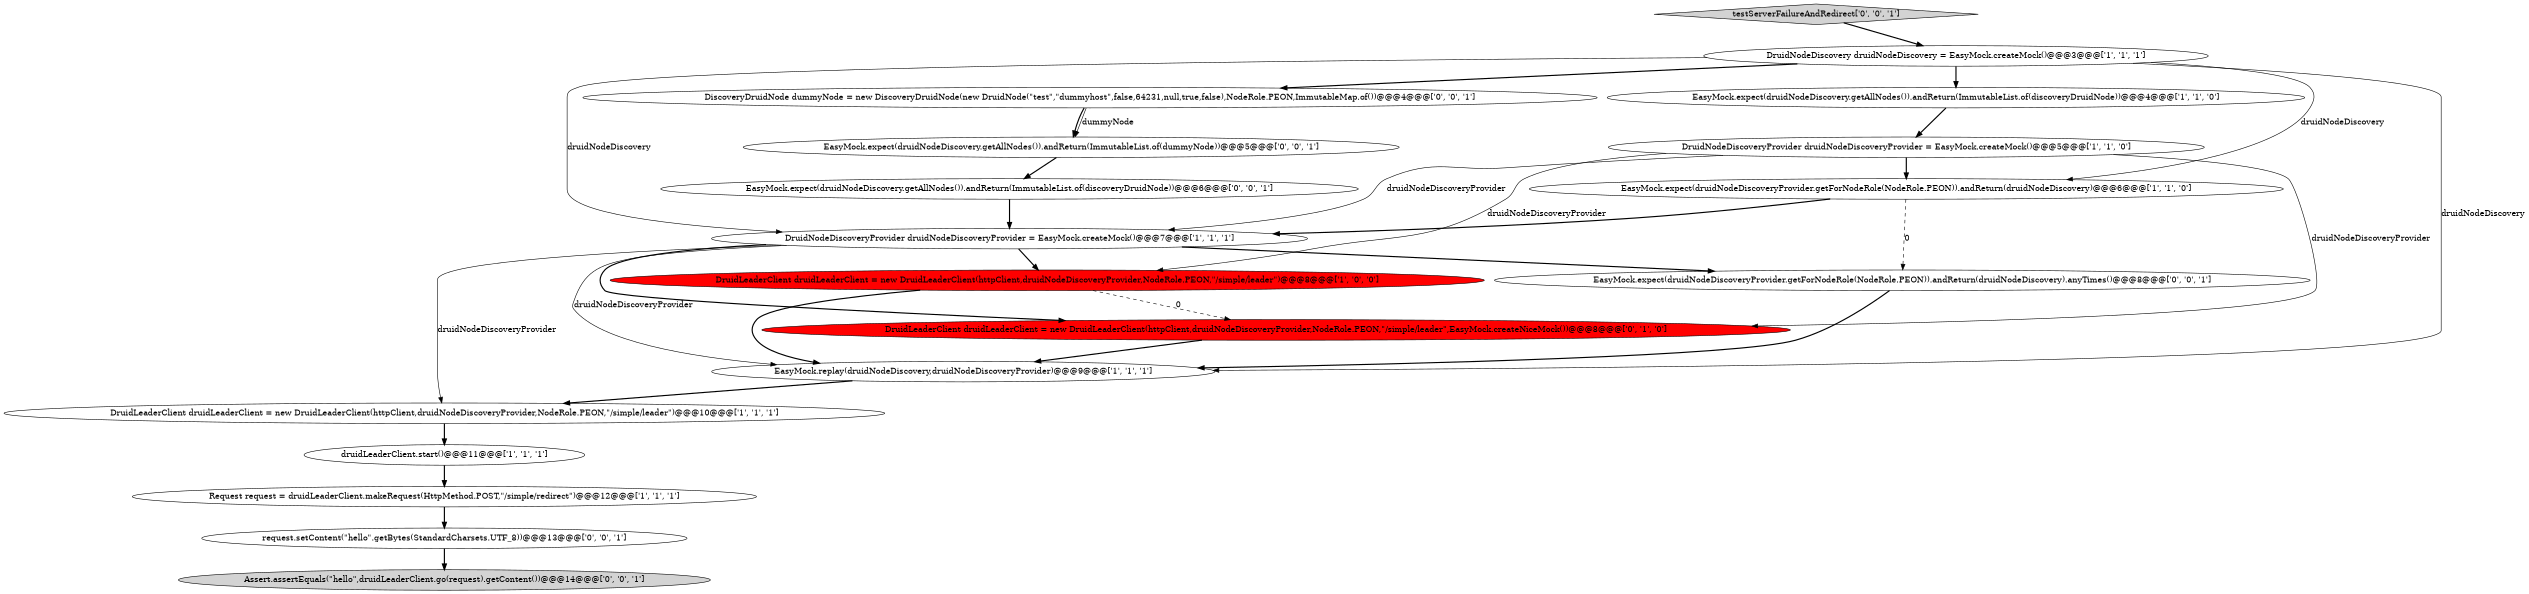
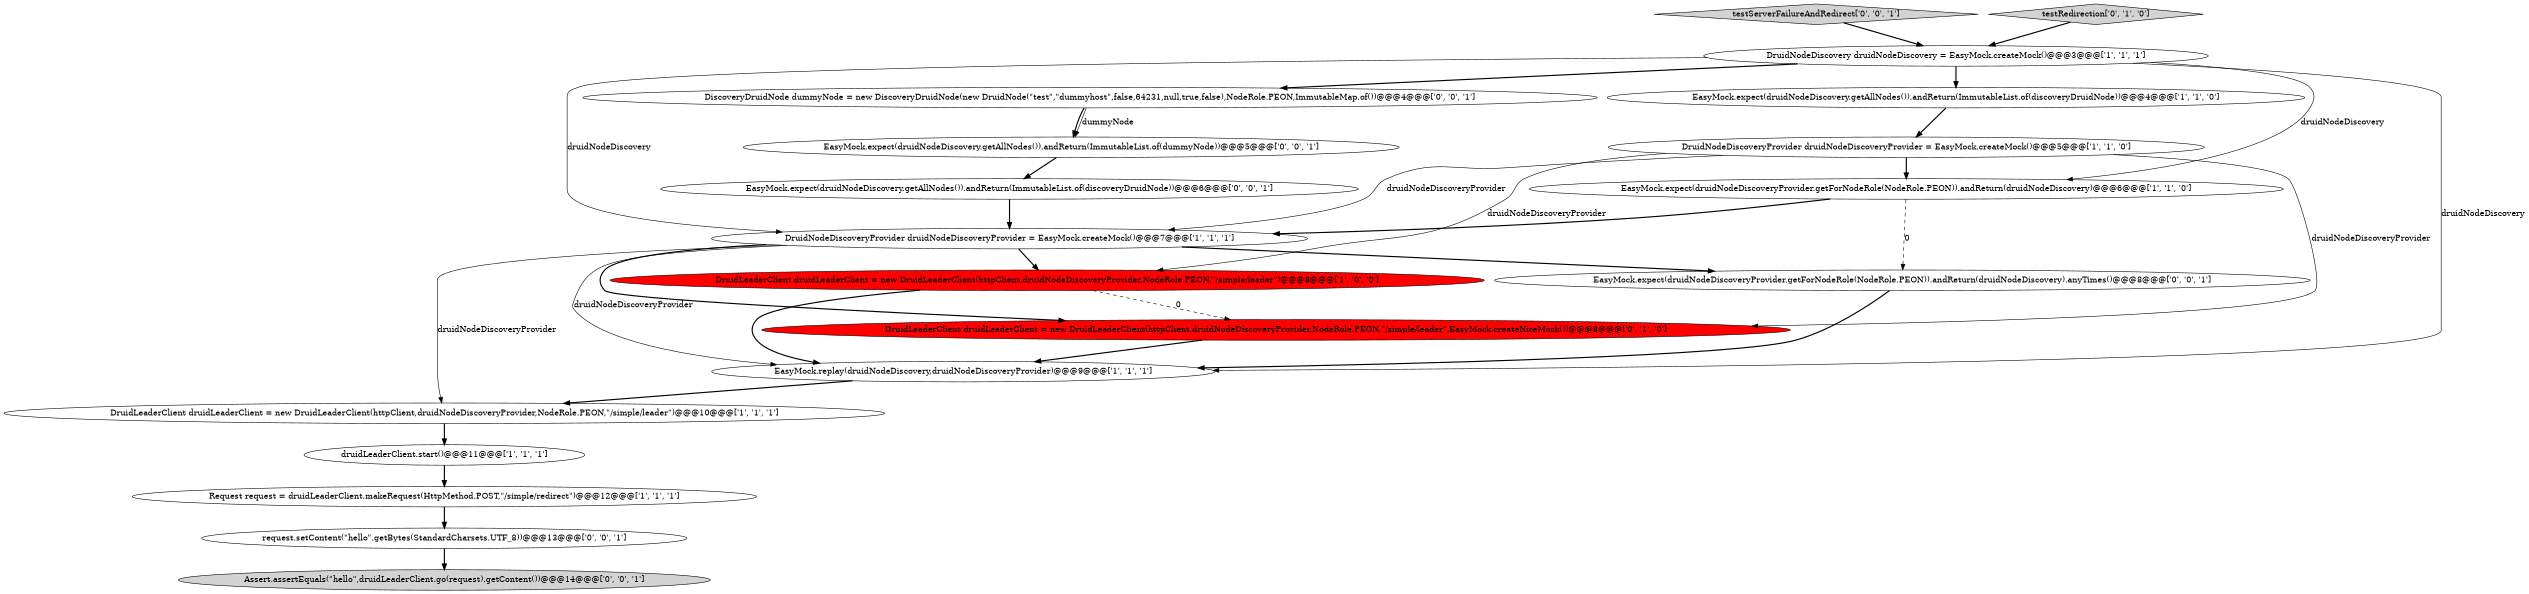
none -> (2096, 14)
